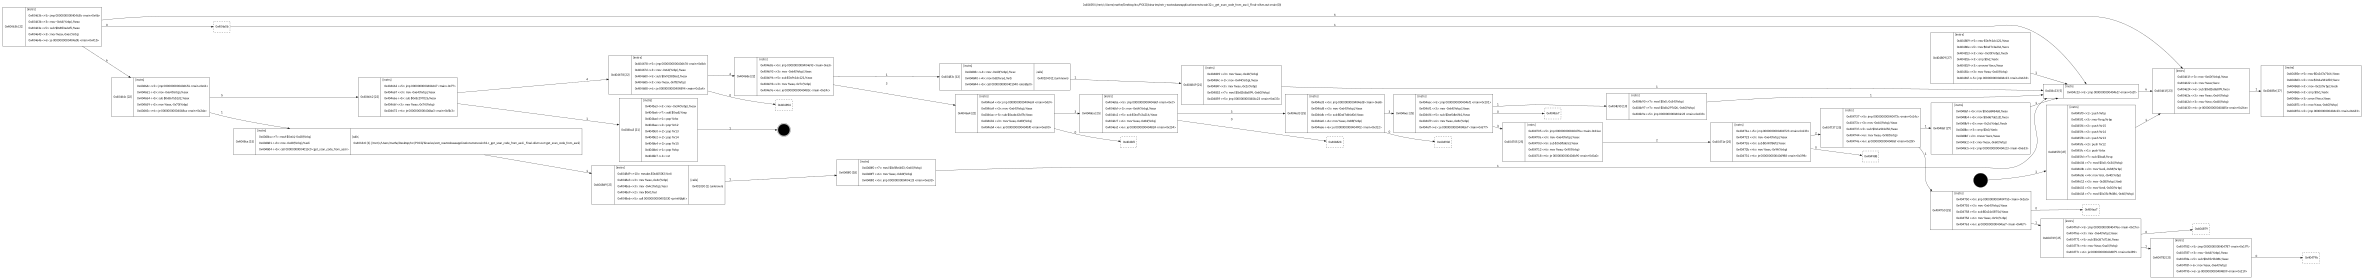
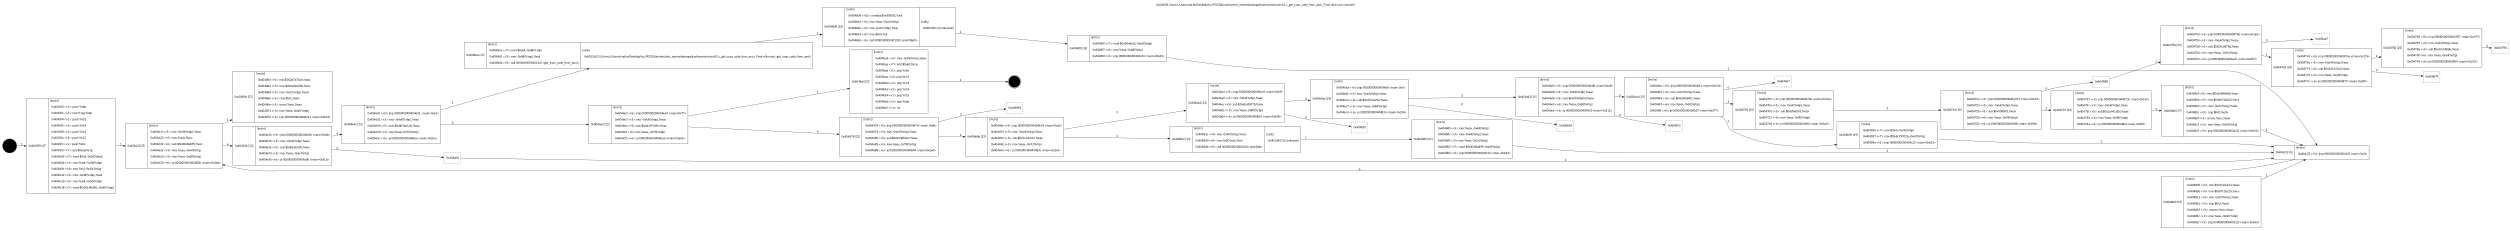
(1149, 16) -> (227, 146)
(1925, 169) -> (2132, 72)
